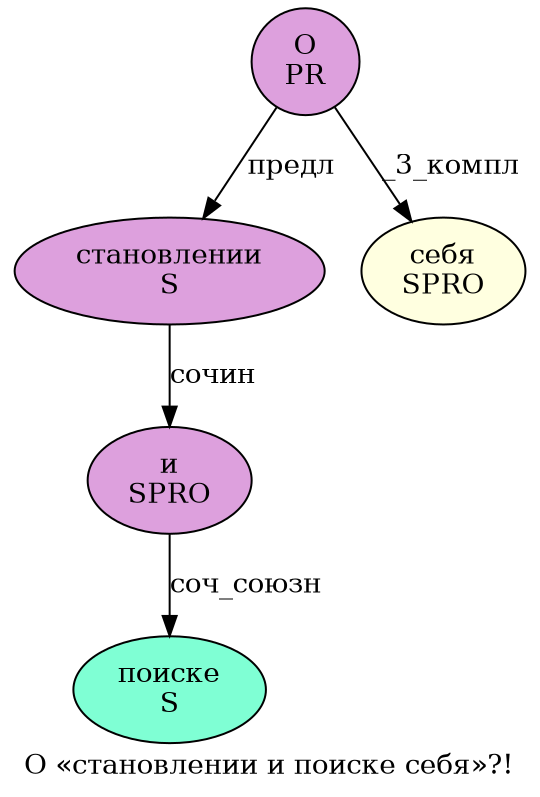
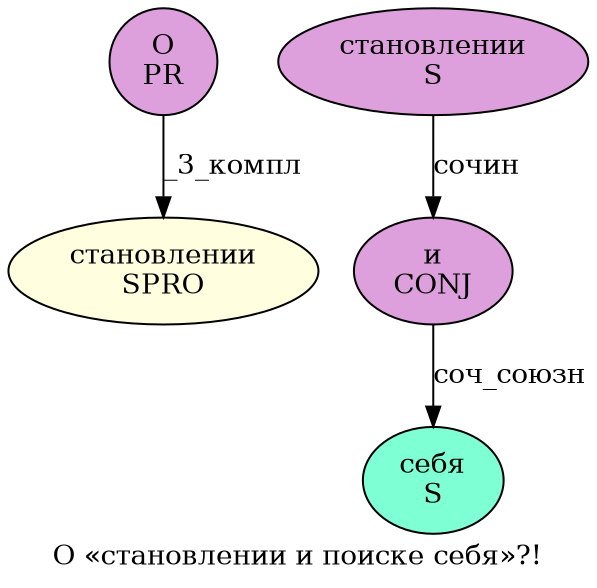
(246, 154) -> none
(443, 271) -> (163, 271)
(170, 480) -> (433, 271)
(170, 690) -> (433, 480)
